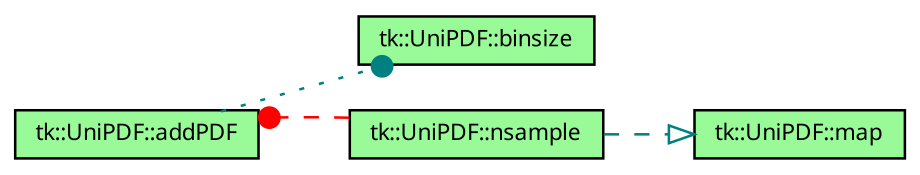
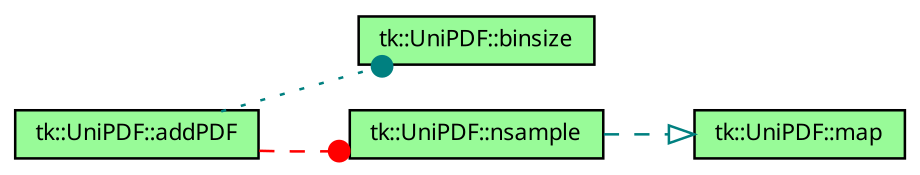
(315, 117) -> (294, 151)
